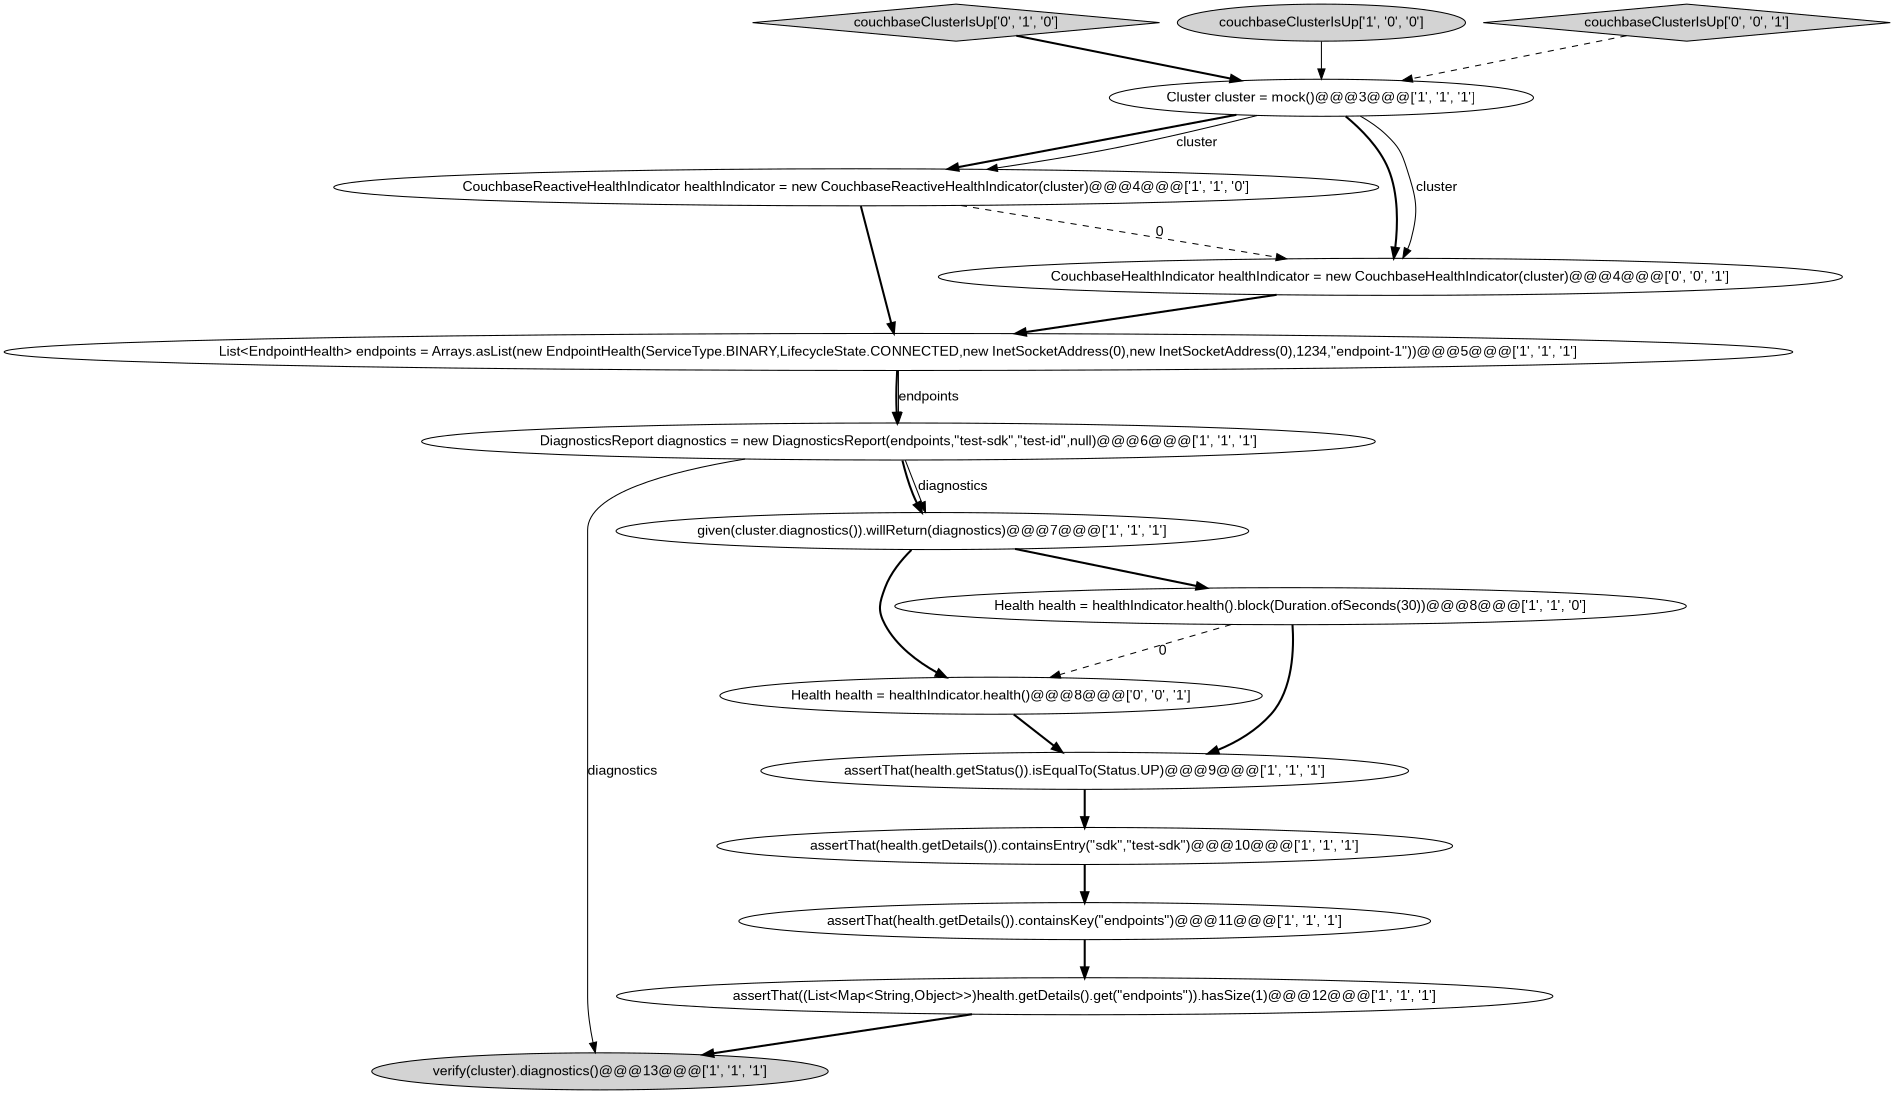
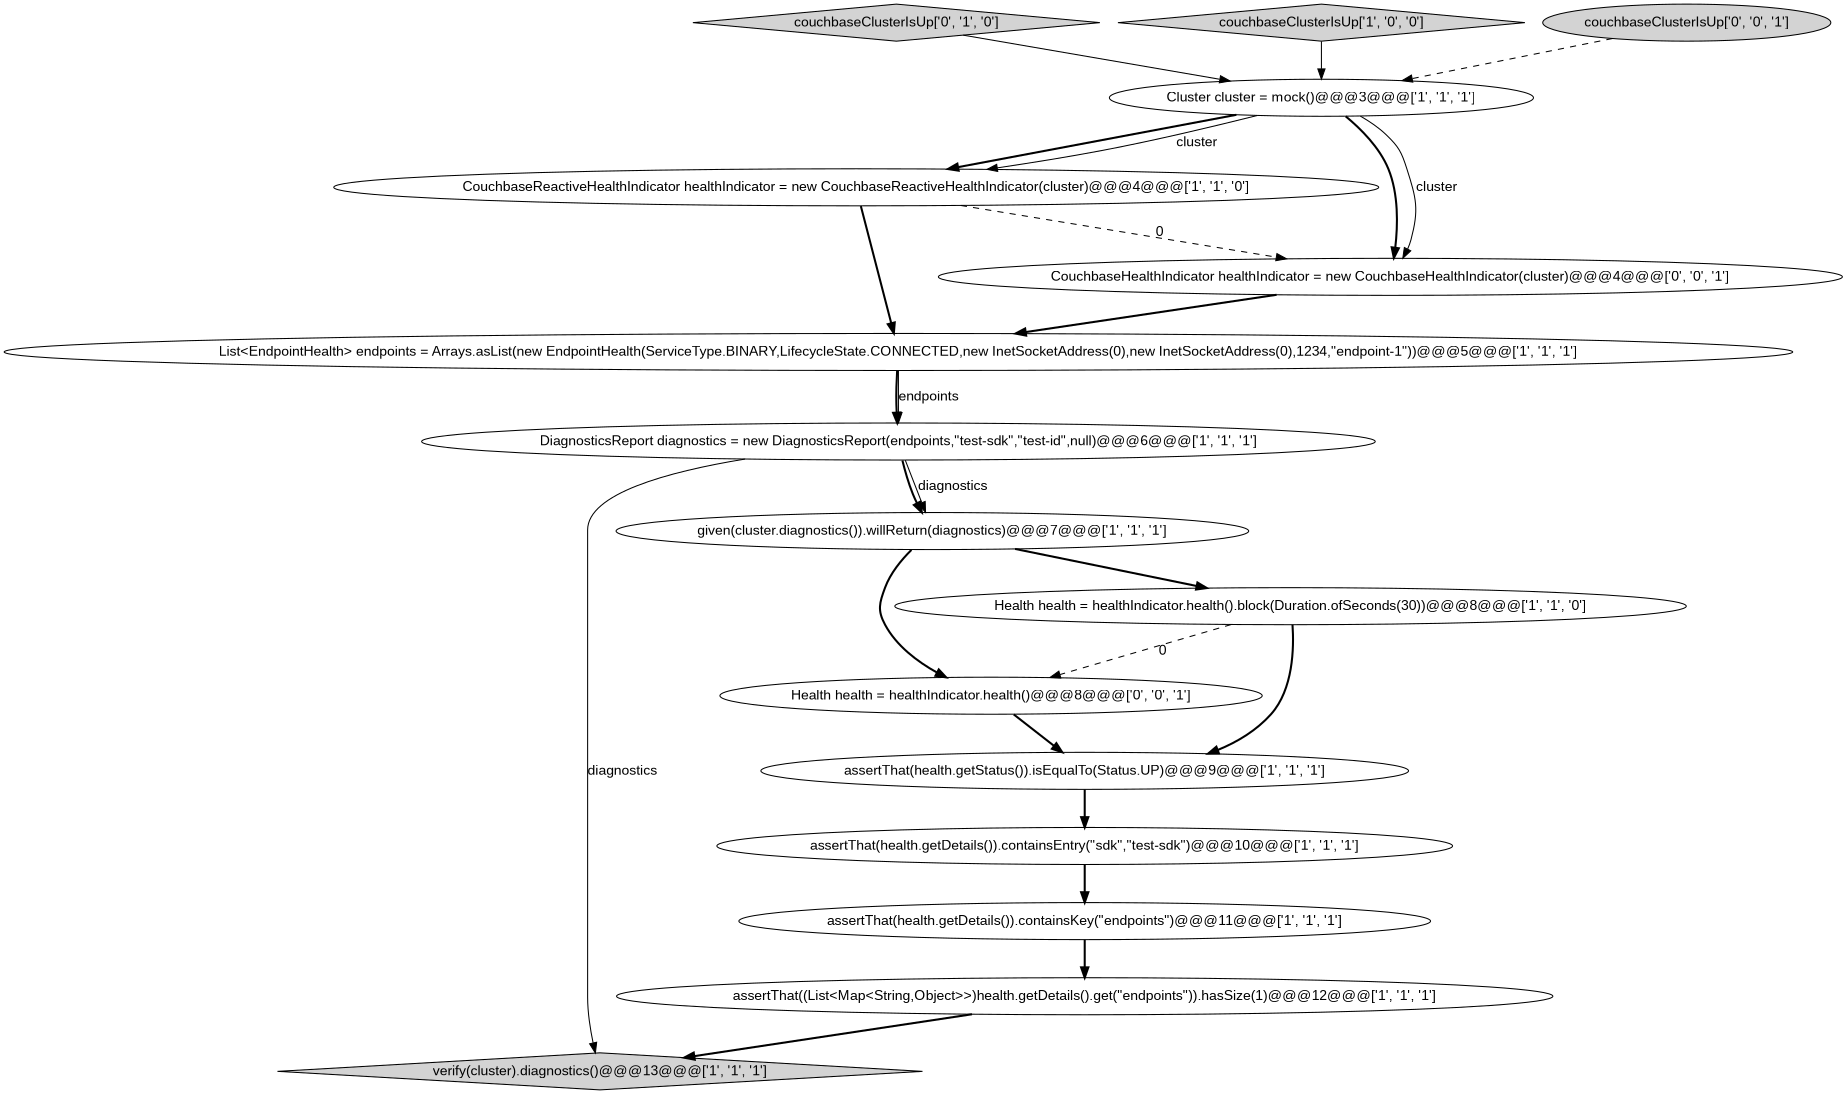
(1321, 23) -> (1321, 23)
(1687, 23) -> (1687, 23)
(1124, 57) -> (1091, 57)
(600, 1071) -> (600, 1071)
